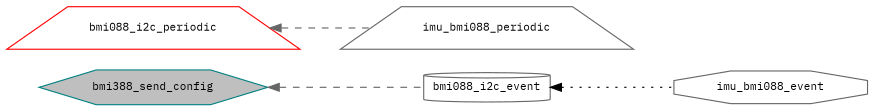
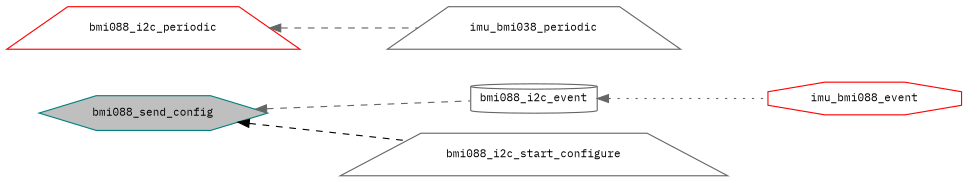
(487, 28) -> (534, 28)
(153, 87) -> (153, 113)
(618, 87) -> (688, 99)
(771, 87) -> (865, 99)
none -> (534, 154)
